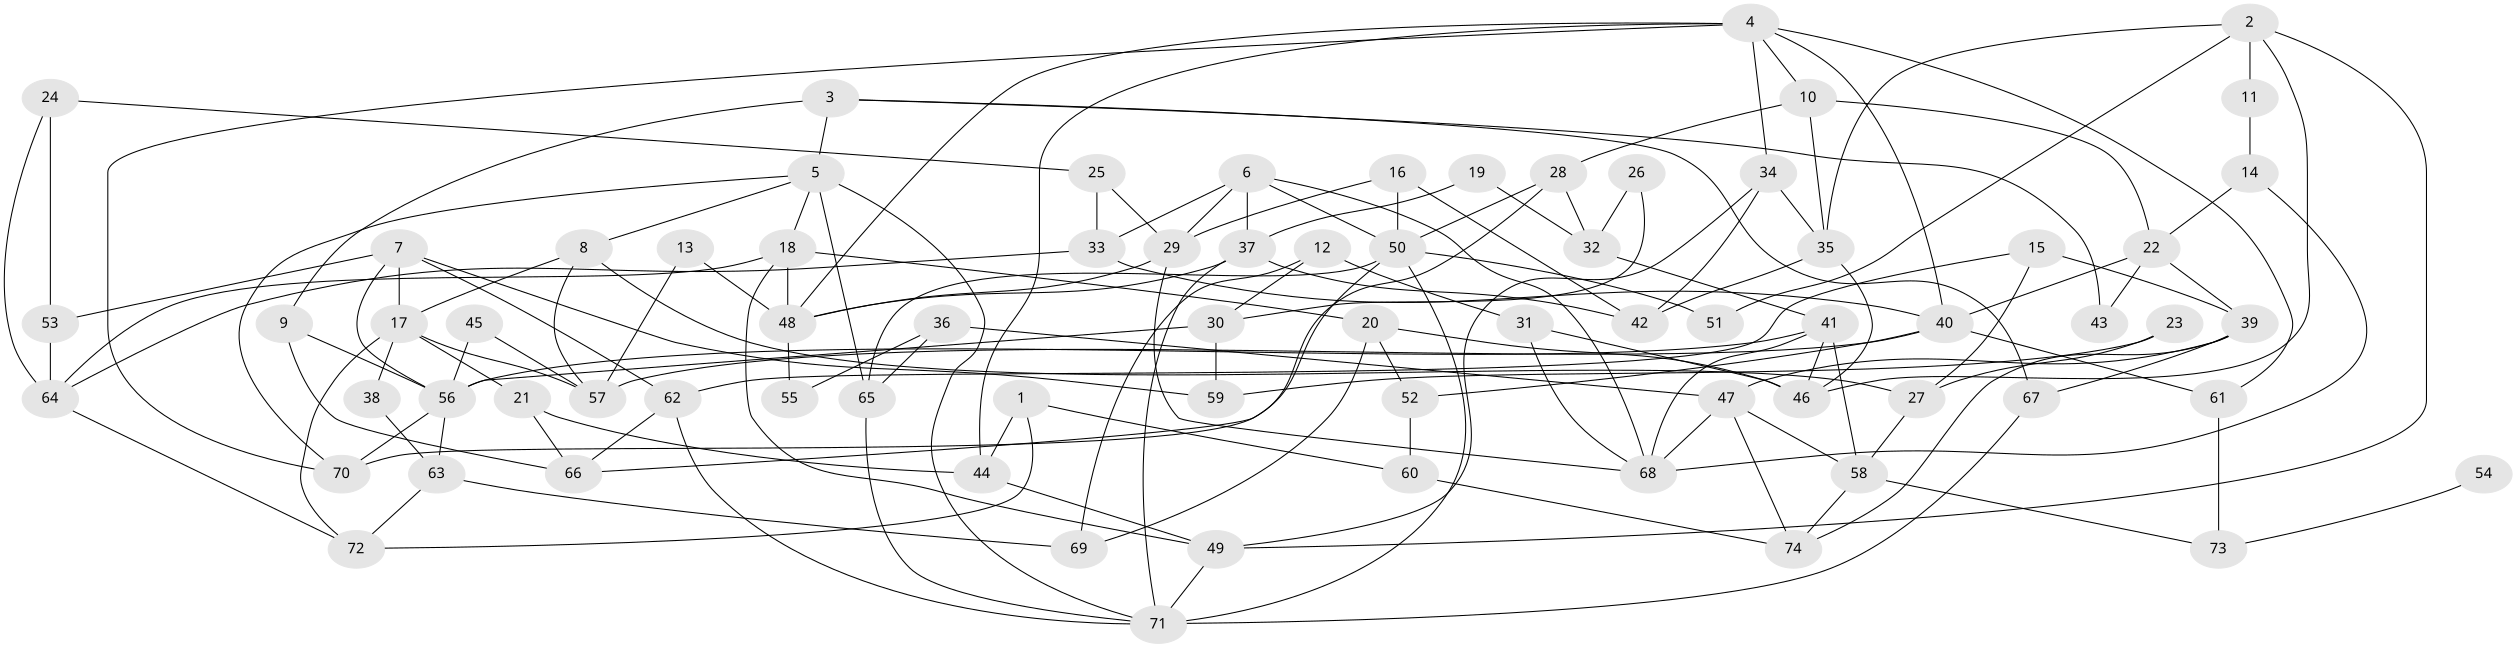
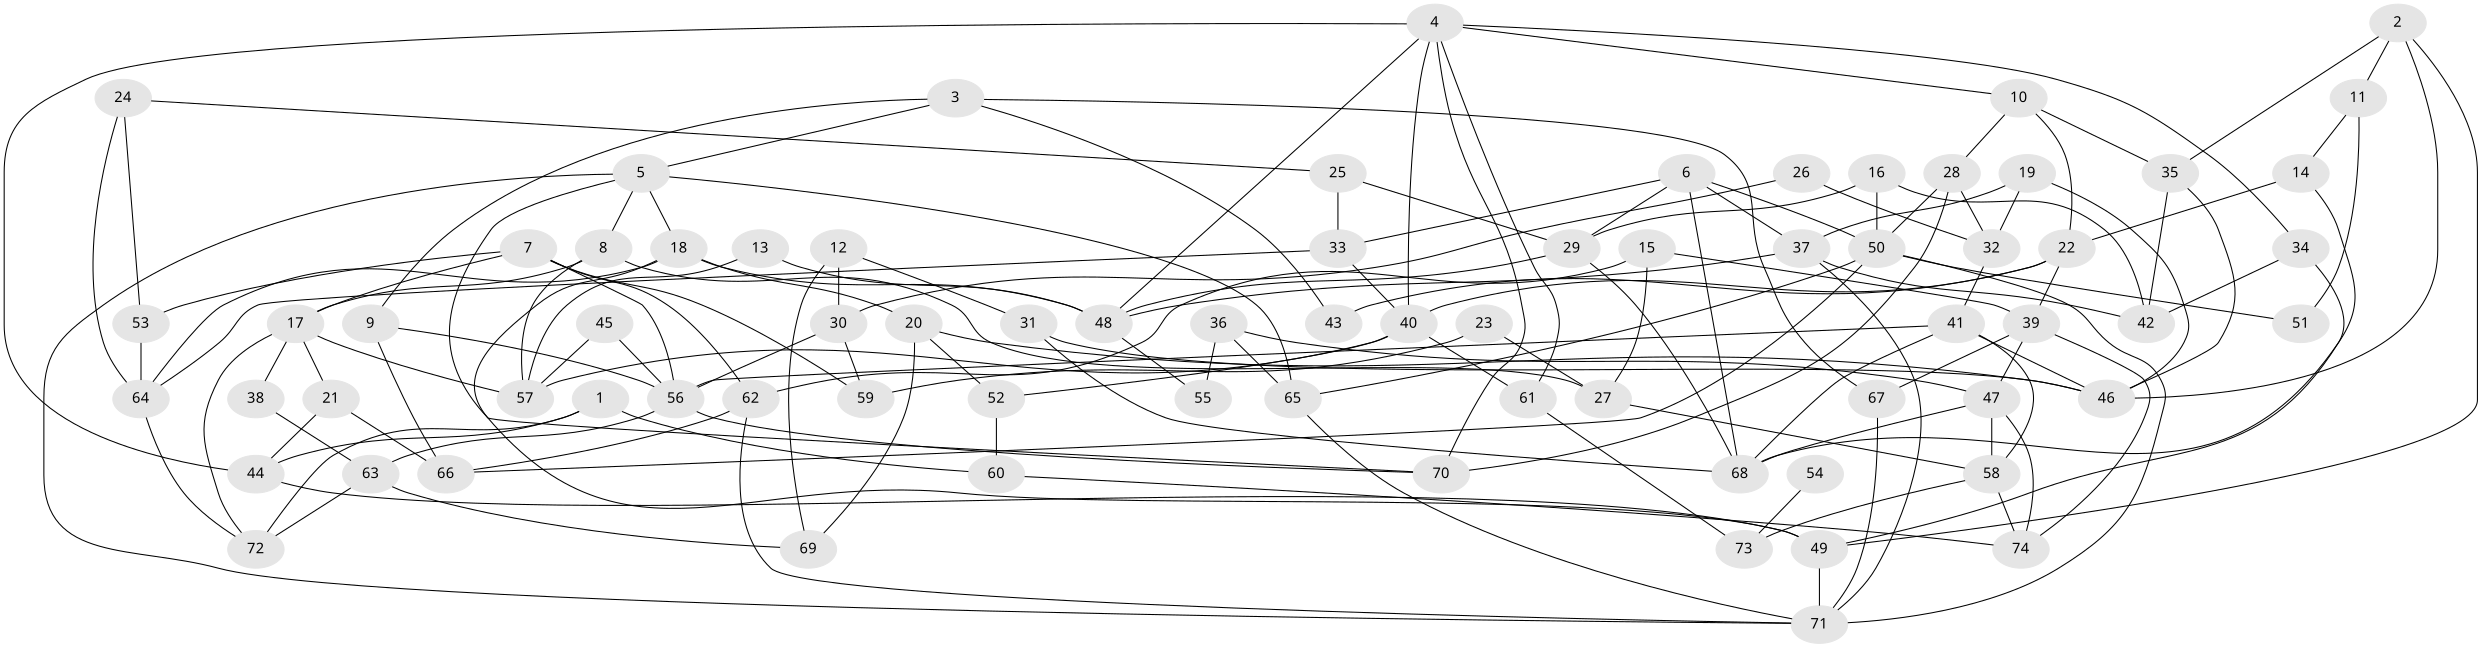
(1989, 187) -> (2352, 216)
(1797, 211) -> none
none -> (2169, 270)
